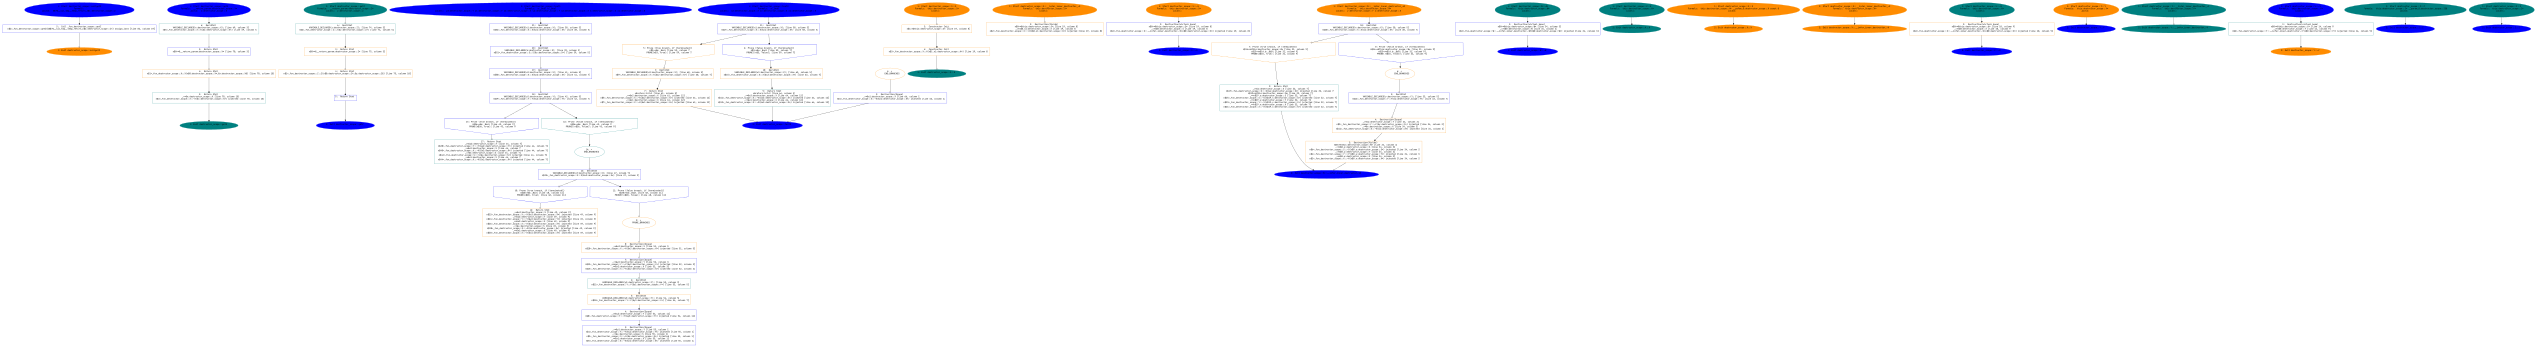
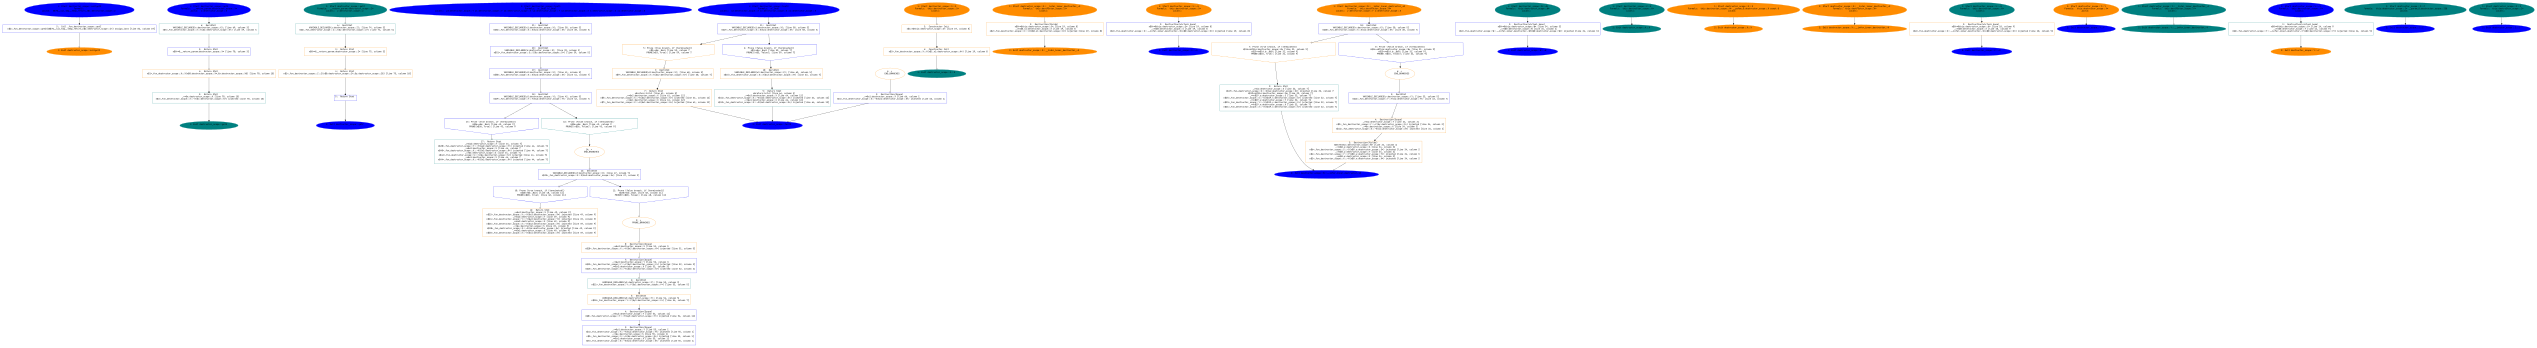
none -> (1045, 52)
(590, 152) -> (590, 152)
